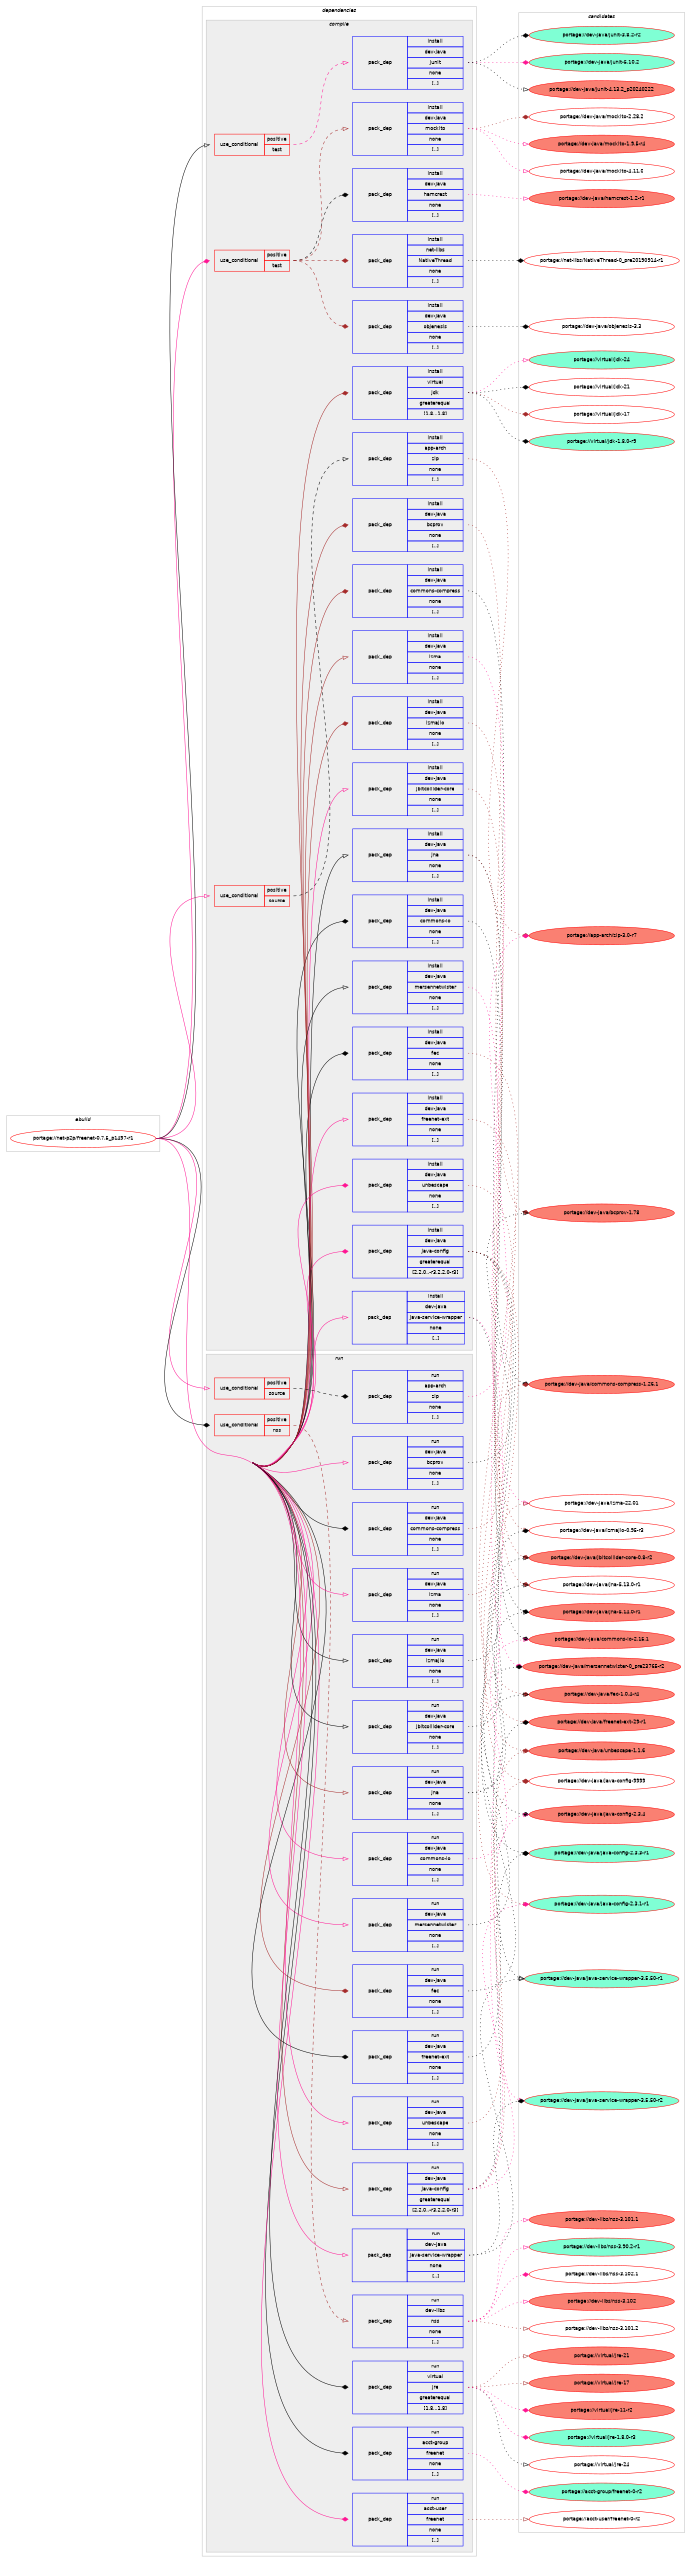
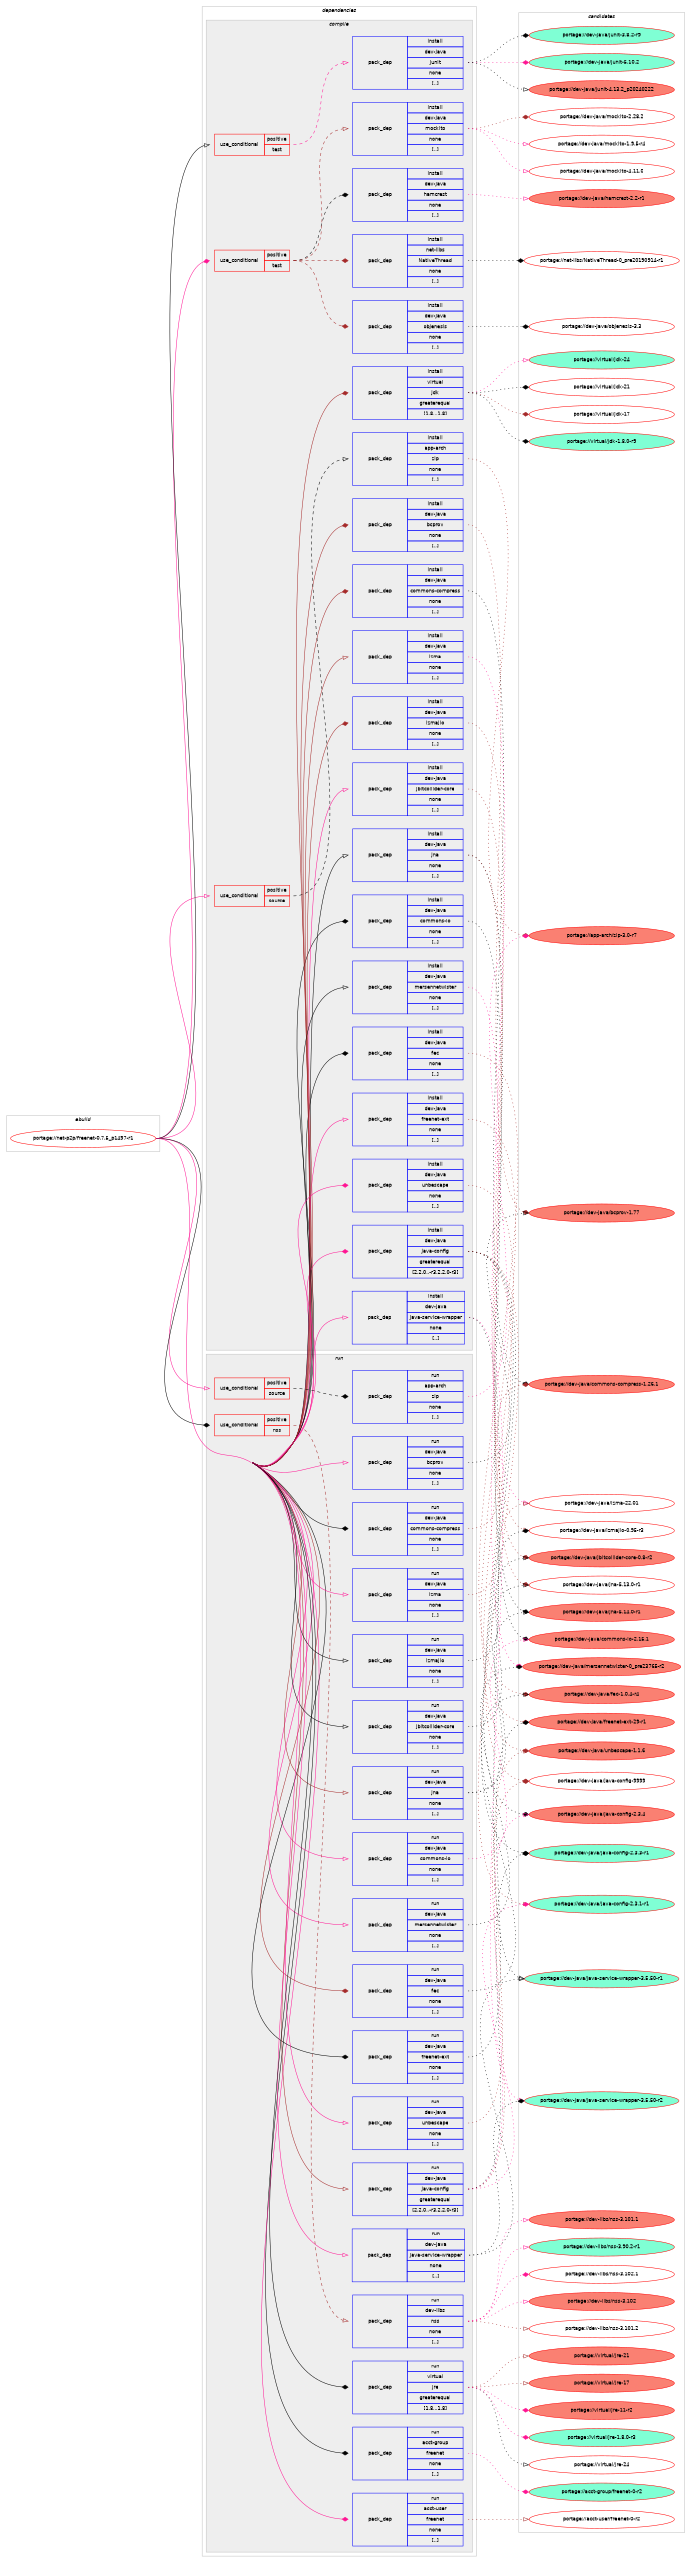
(602, 35) -> (602, 35)
(602, 144) -> (602, 144)
(602, 199) -> (602, 199)
(602, 1213) -> (602, 1213)
